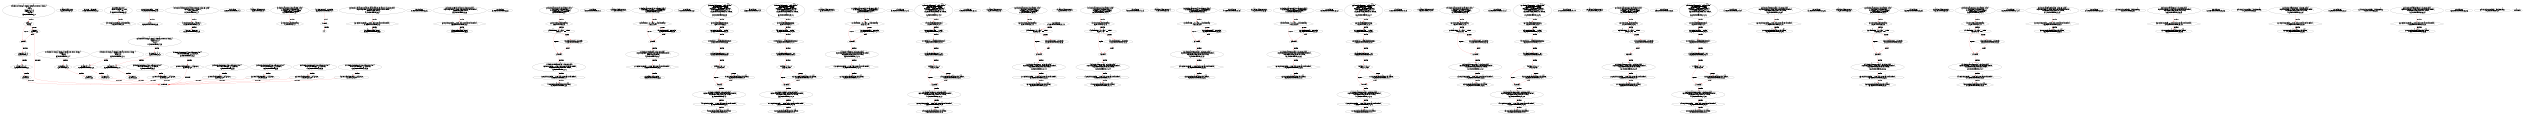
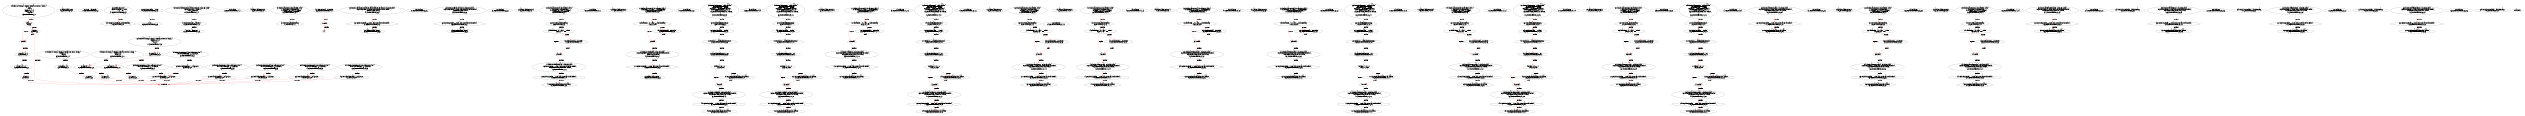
none -> (526, 10)
(1047, 27) -> (1032, 27)
none -> (1623, 43)
(181, 80) -> (176, 72)
